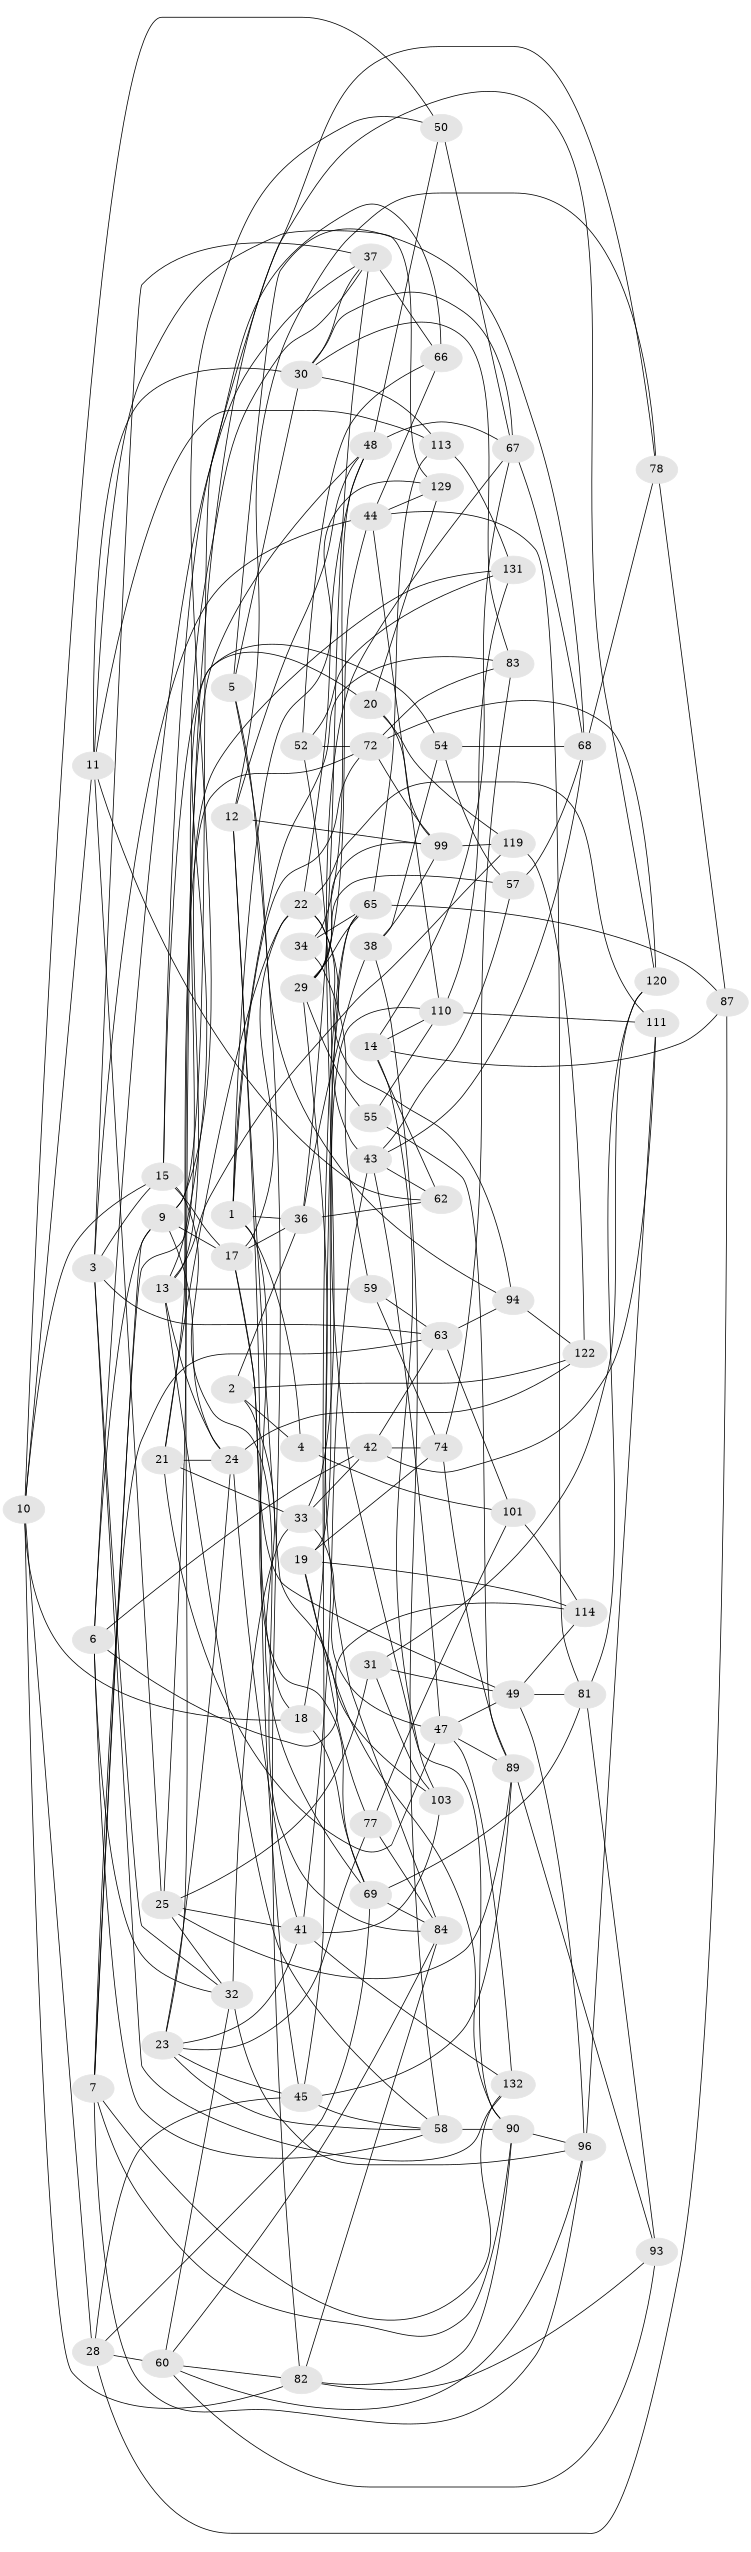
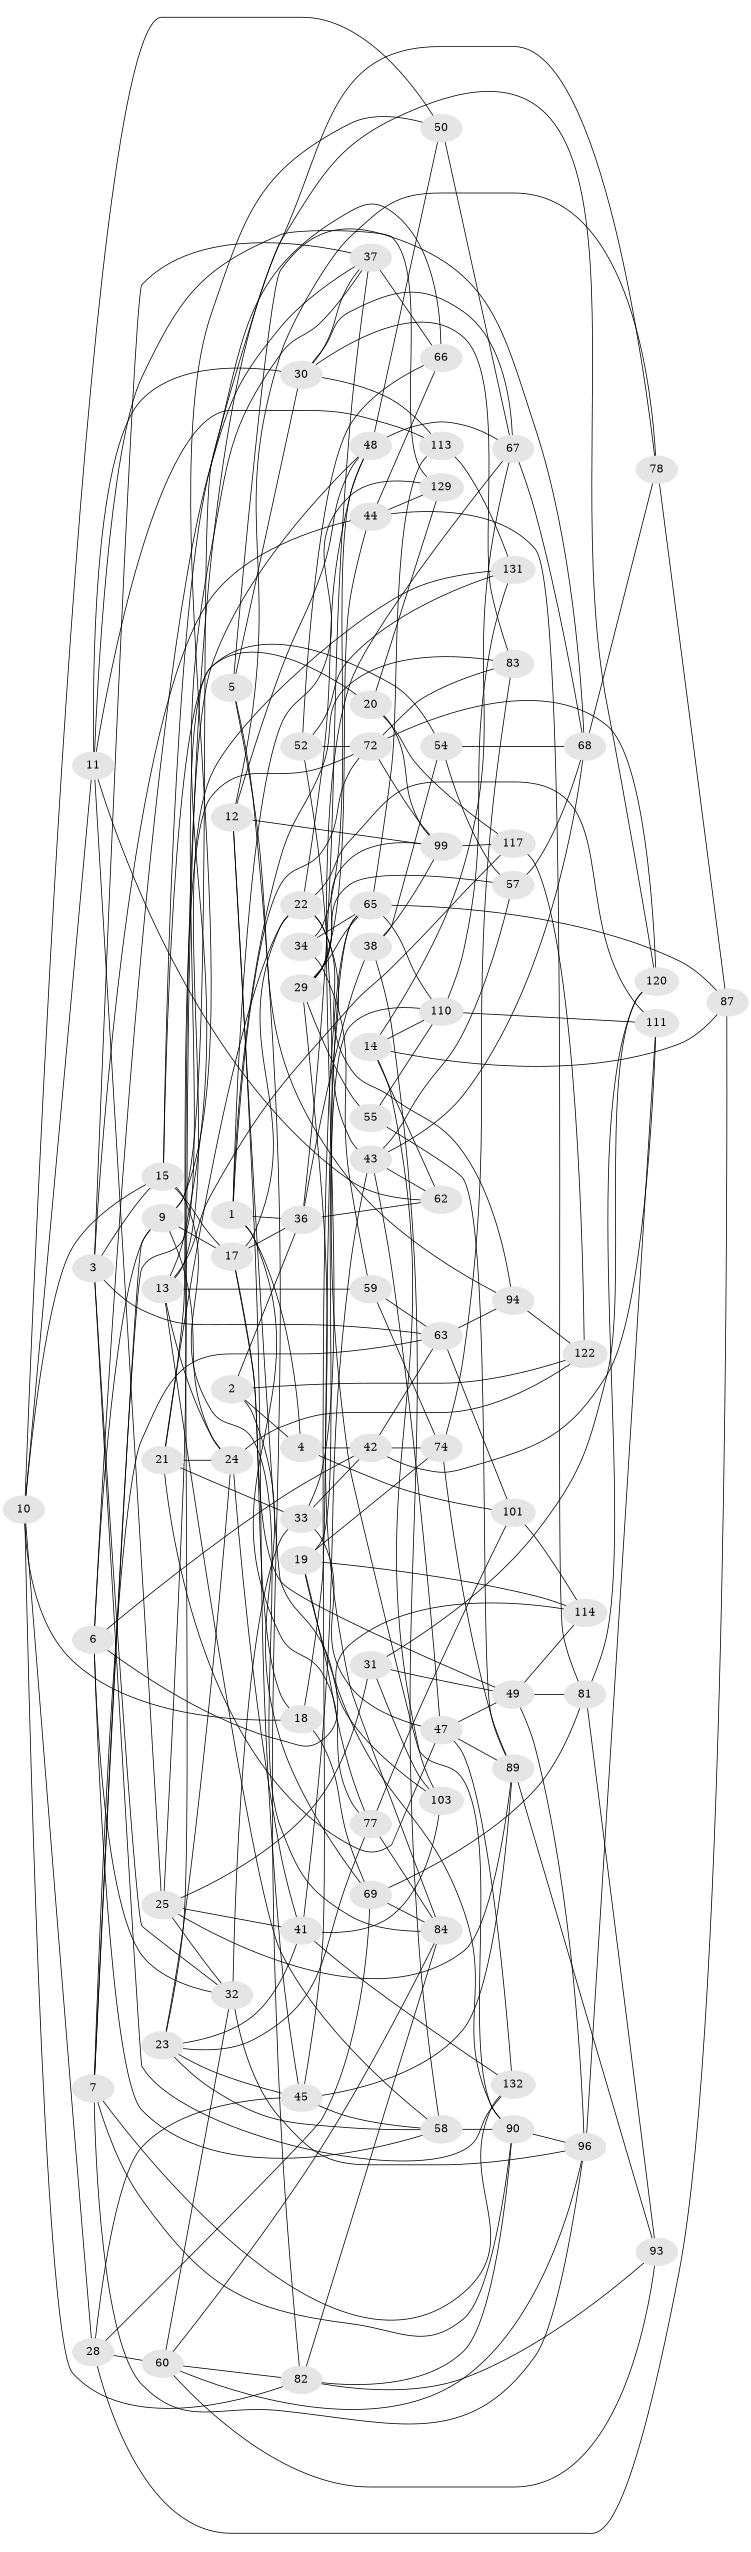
(413, 823) -> (409, 959)
(513, 844) -> (513, 844)
(280, 1671) -> (254, 1531)
